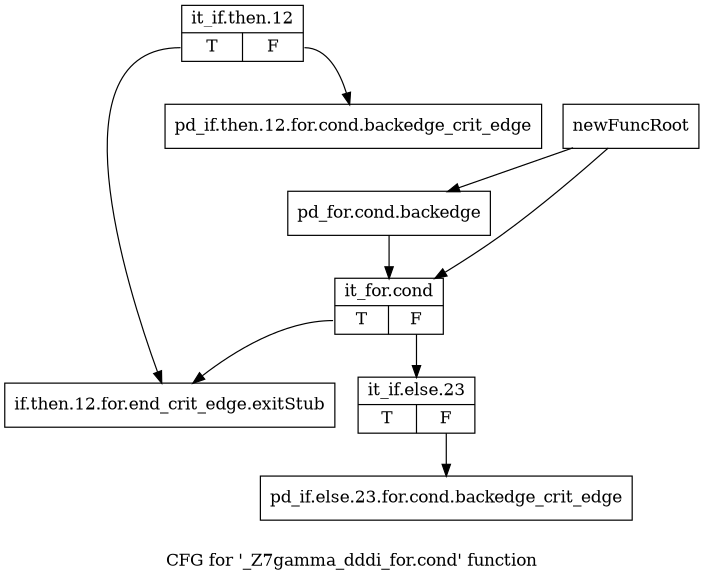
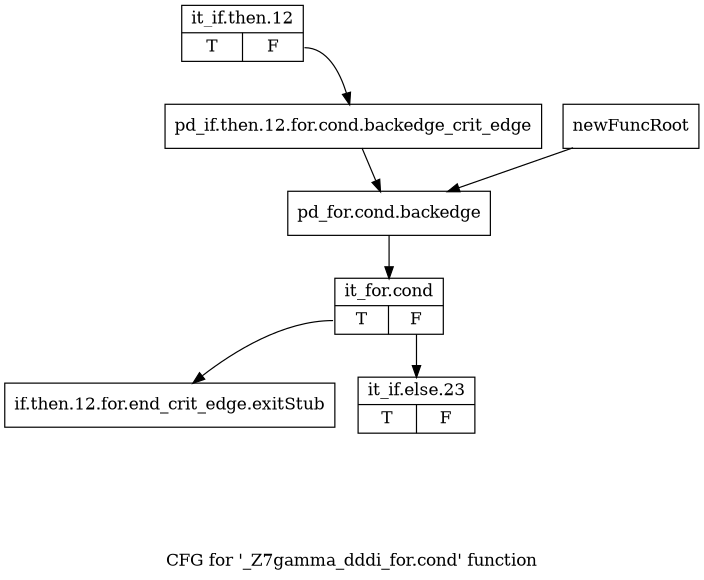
none -> (369, 164)
(111, 193) -> none
(530, 214) -> none
(446, 498) -> none
